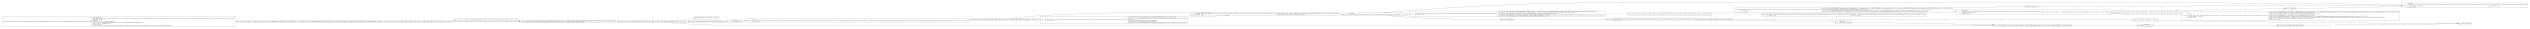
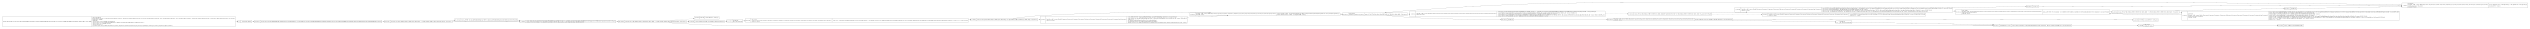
(2465, 24) -> none
